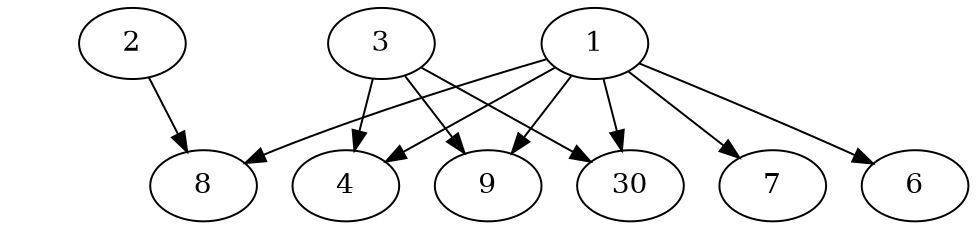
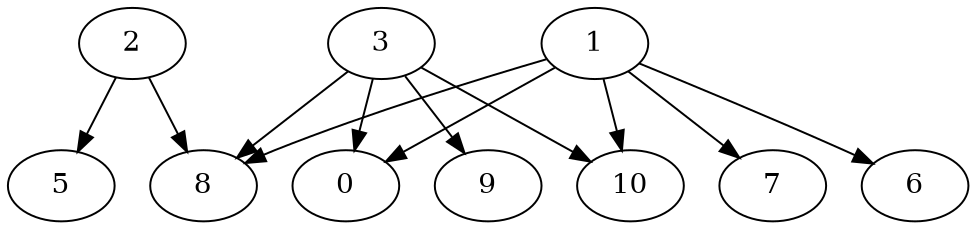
(548, 107) -> none
none -> (300, 108)
none -> (61, 186)
(346, 186) -> (346, 186)
(630, 186) -> (630, 186)
